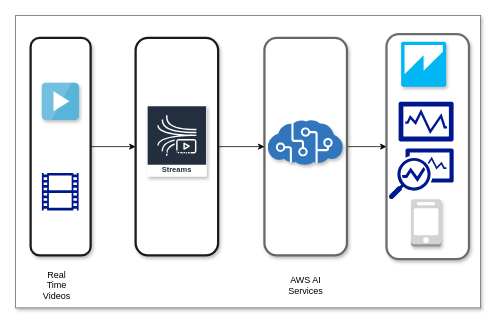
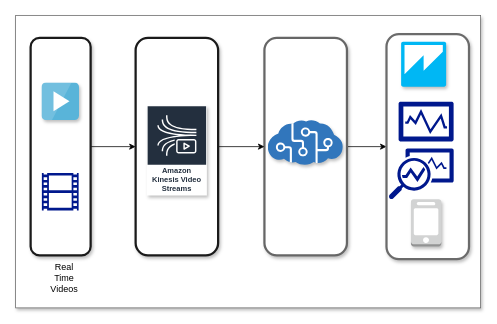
(177, 141) -> (177, 150)
(57, 285) -> (64, 278)
(305, 285) -> none
